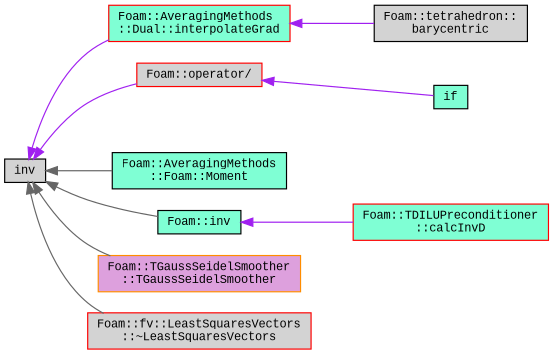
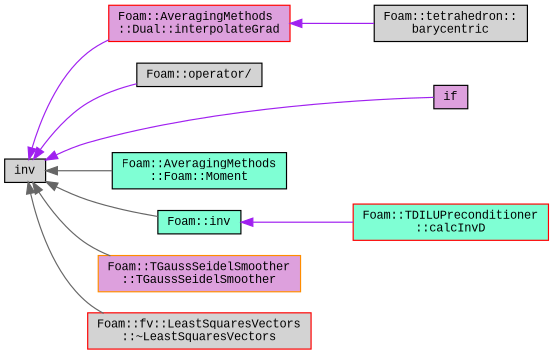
(199, 23) -> (199, 23)
(199, 75) -> (199, 75)
(354, 89) -> (243, 112)
(451, 97) -> (451, 97)
